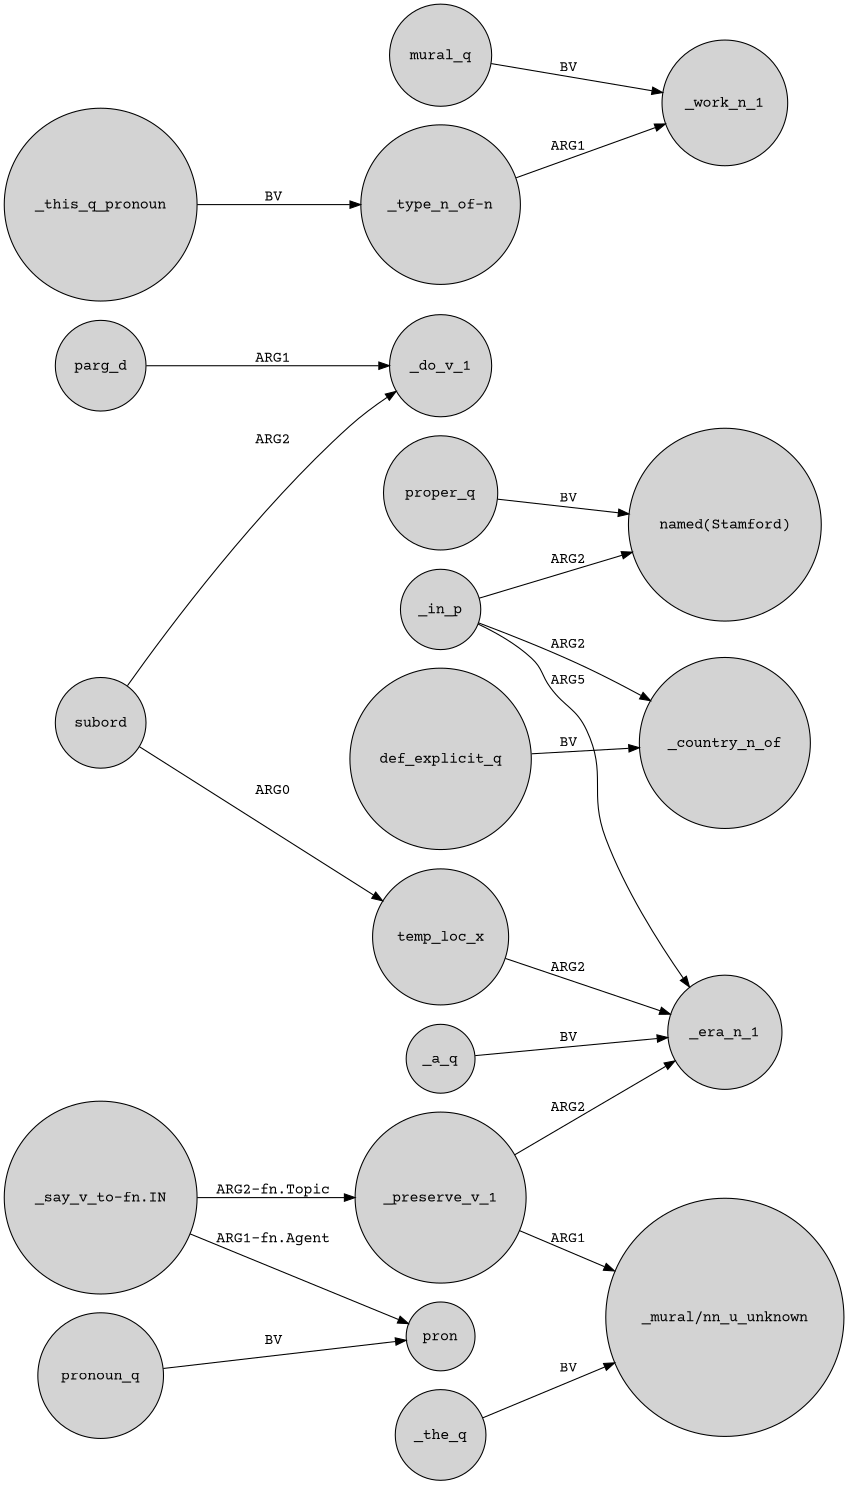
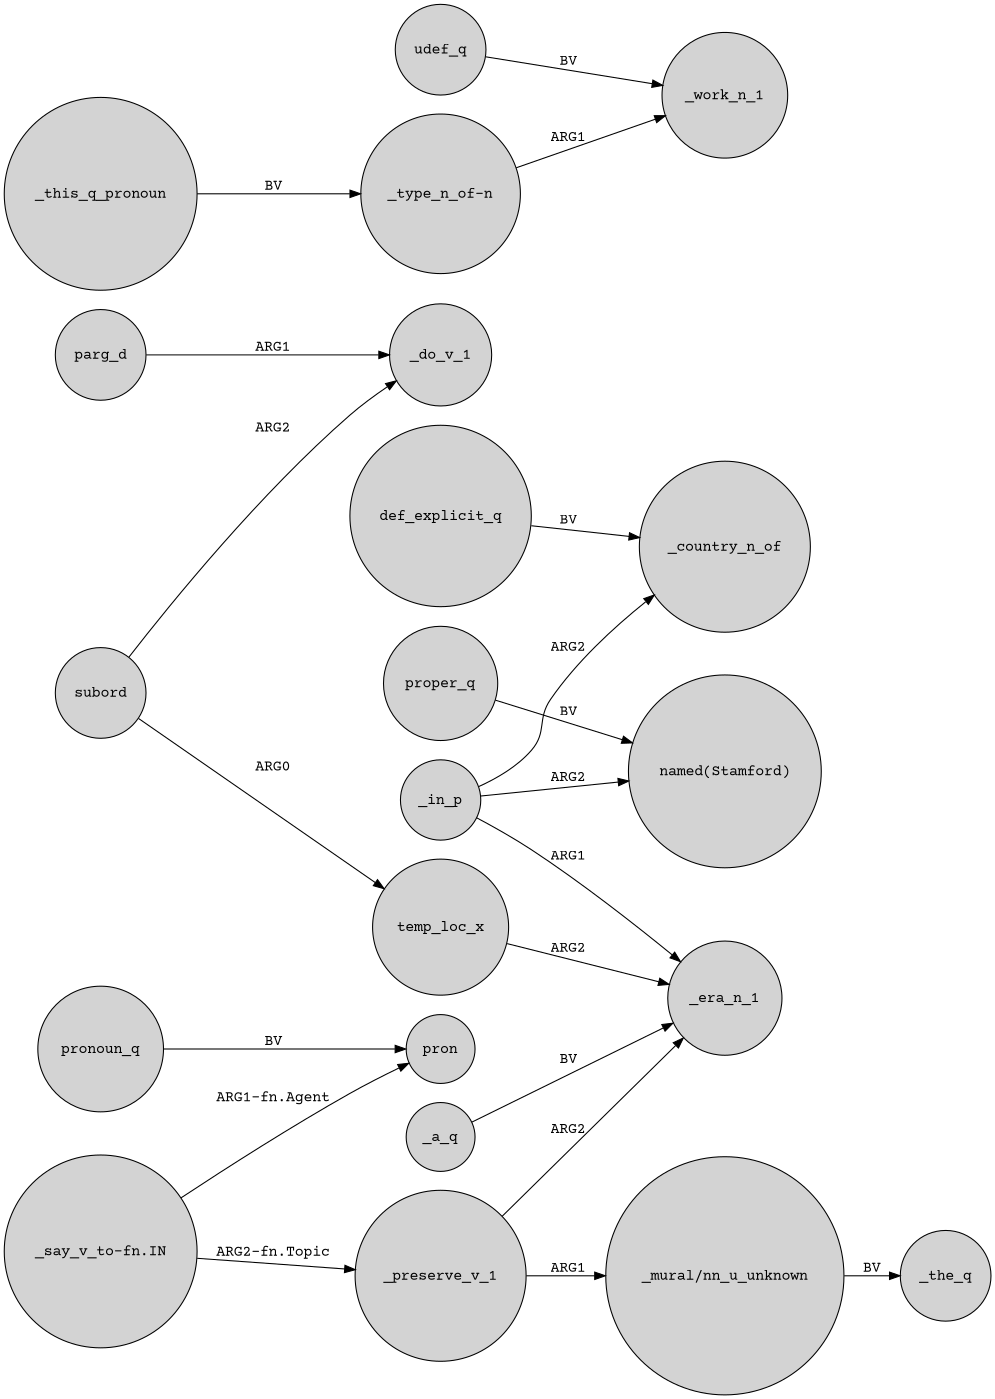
(441, 55) -> (441, 50)
(569, 680) -> (569, 856)
(544, 1392) -> (867, 1276)
